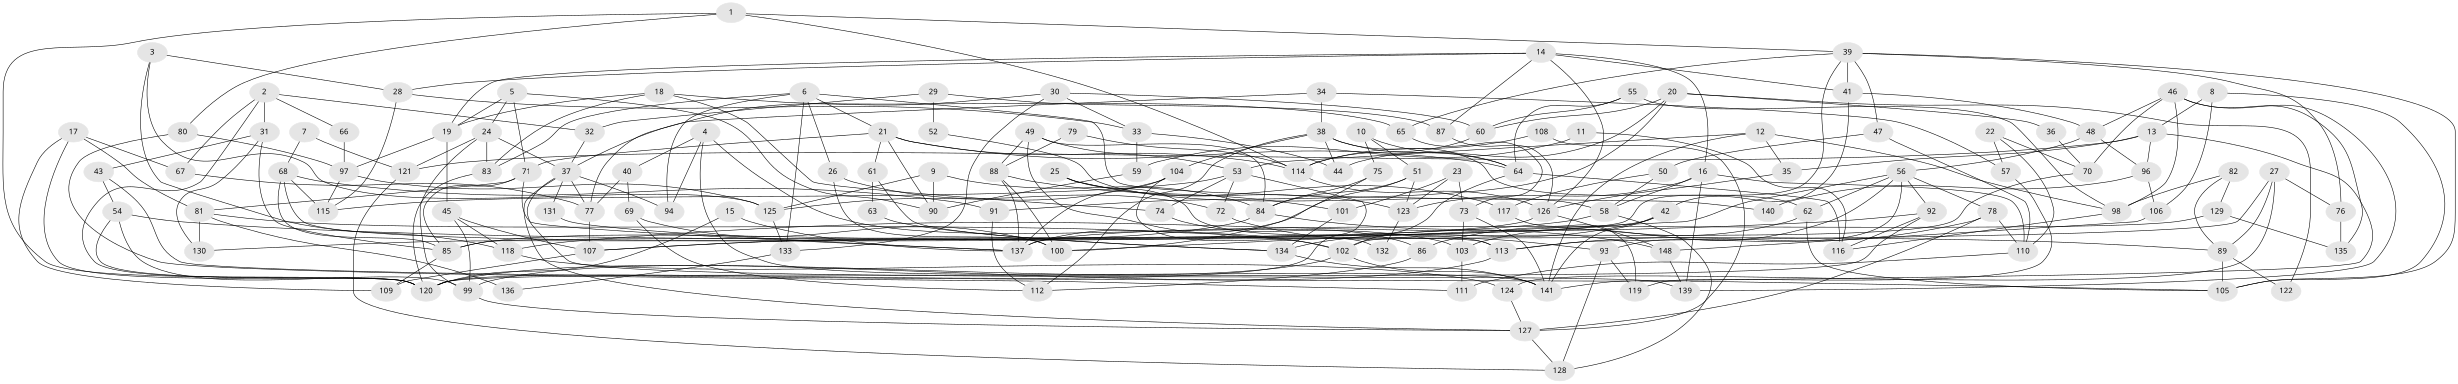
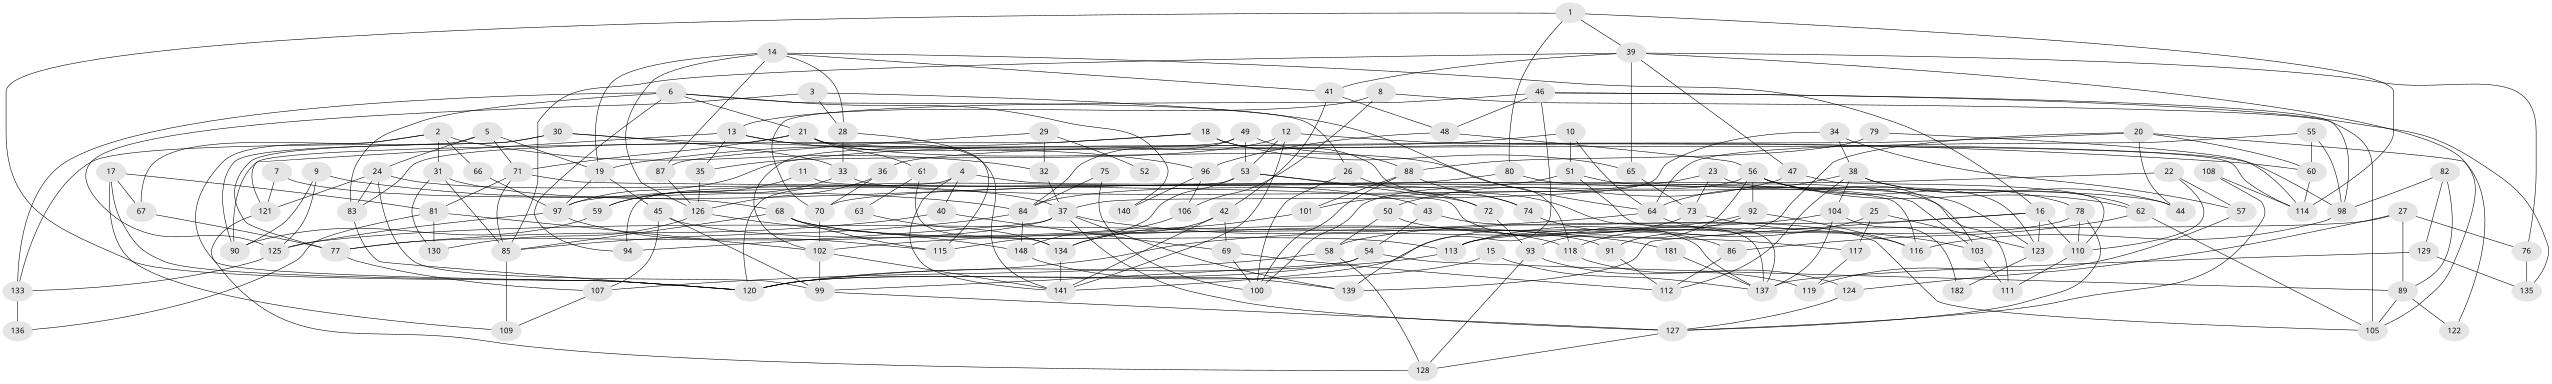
(1370, 152) -> (1060, 147)
(1101, 183) -> none
(1393, 192) -> (792, 195)
(550, 212) -> (1671, 252)
(1129, 238) -> (1226, 232)
(1382, 252) -> (1957, 291)
